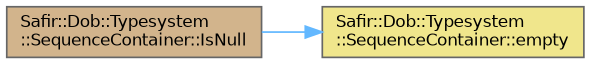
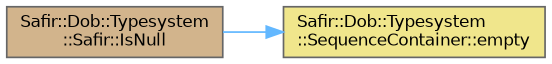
(134, 32) -> (115, 32)
